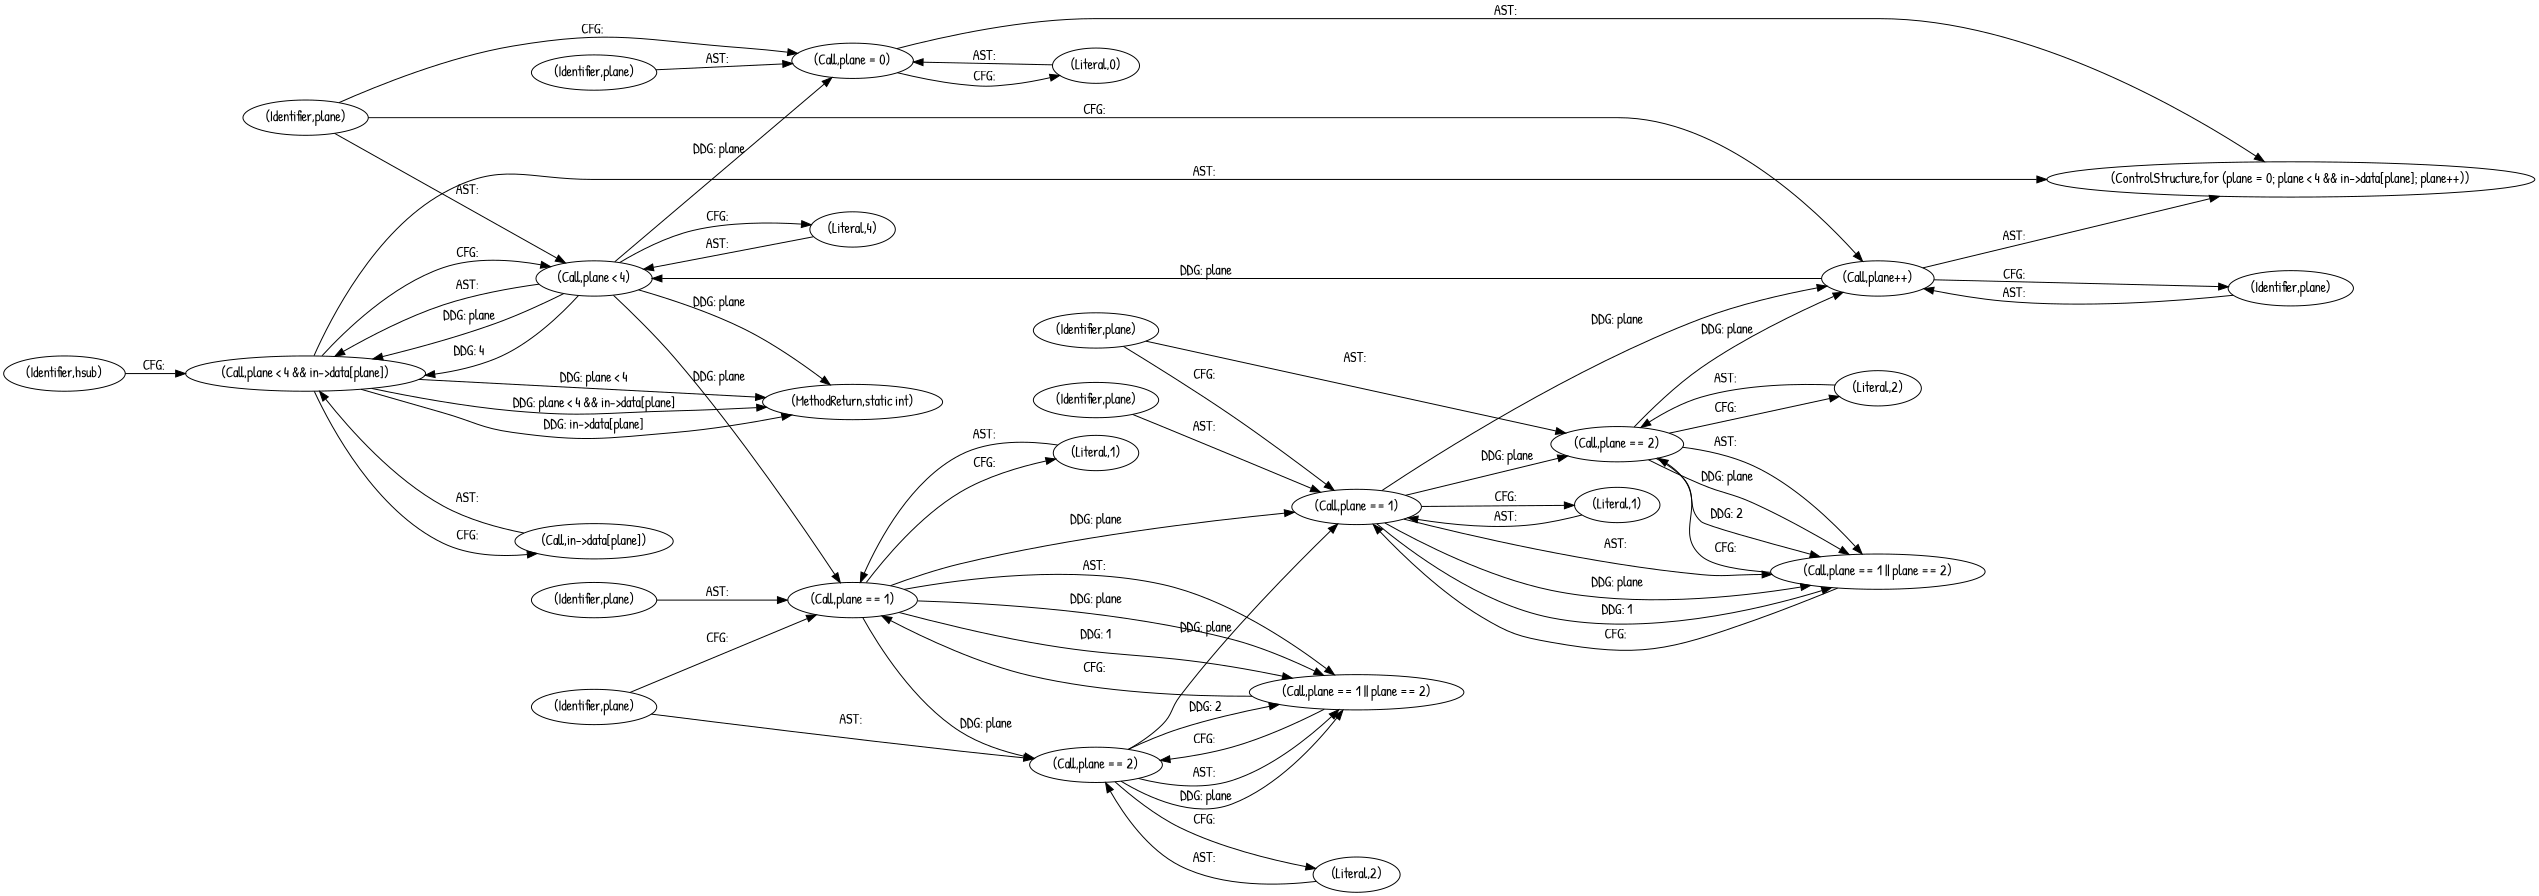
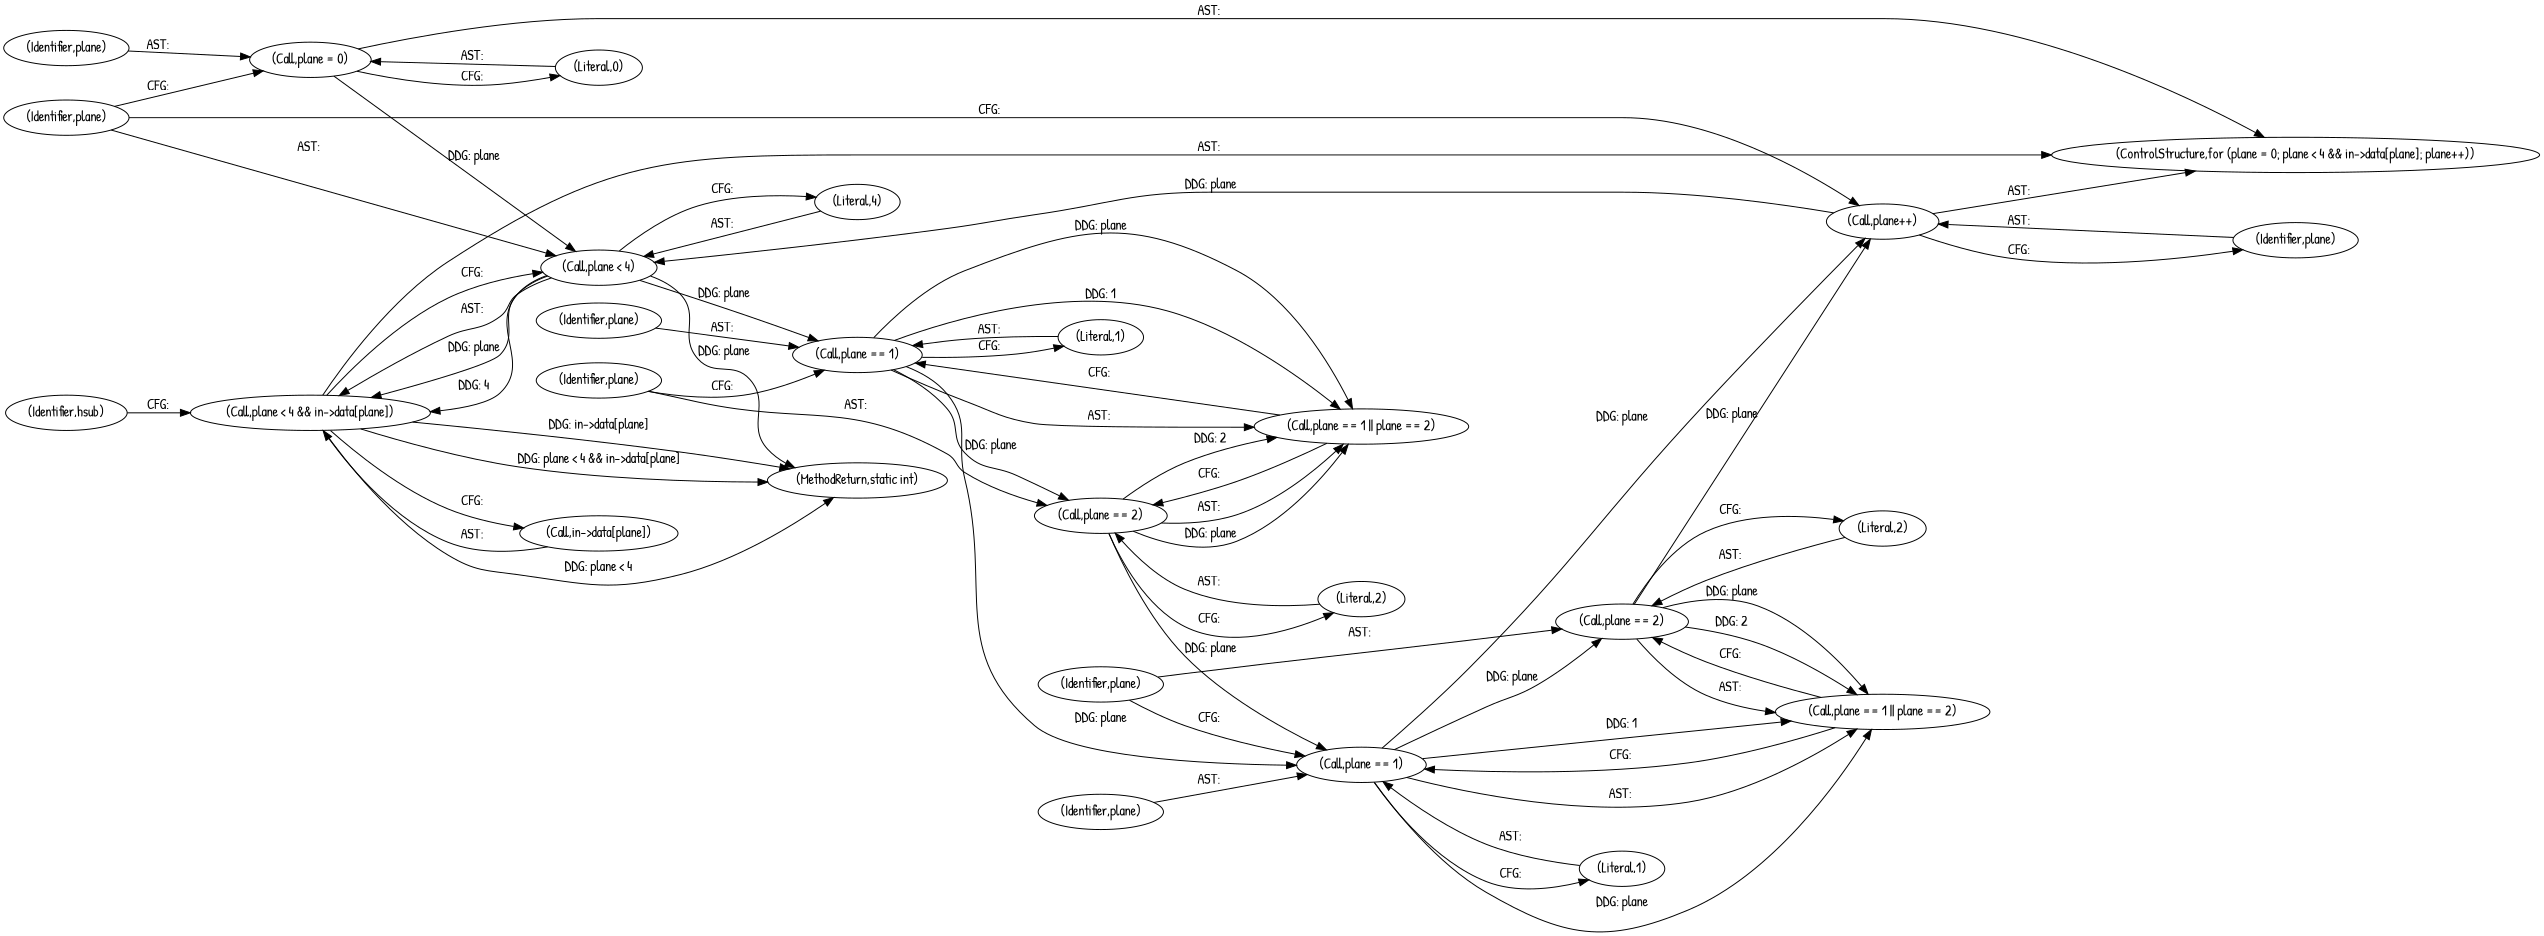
(720, 173) -> (451, 161)
